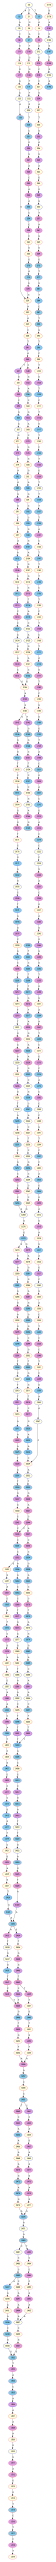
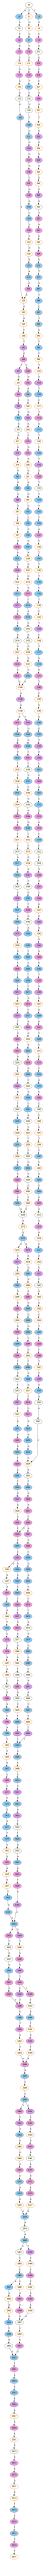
none -> (28, 840)
